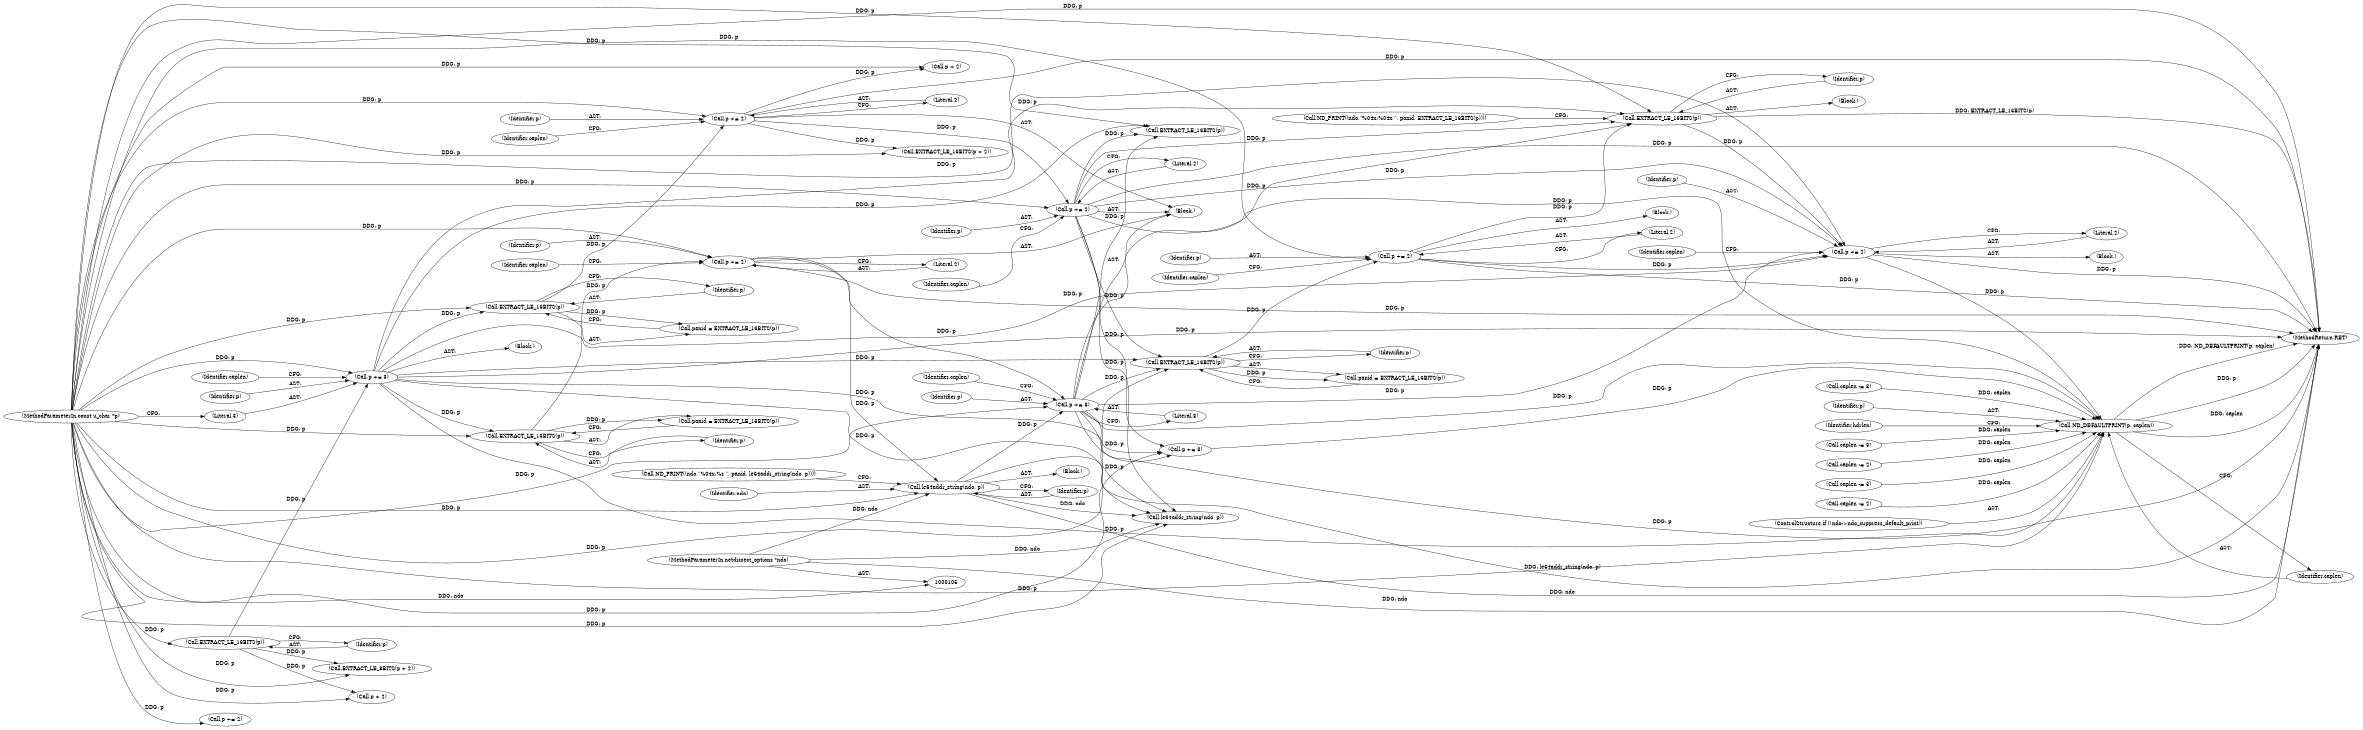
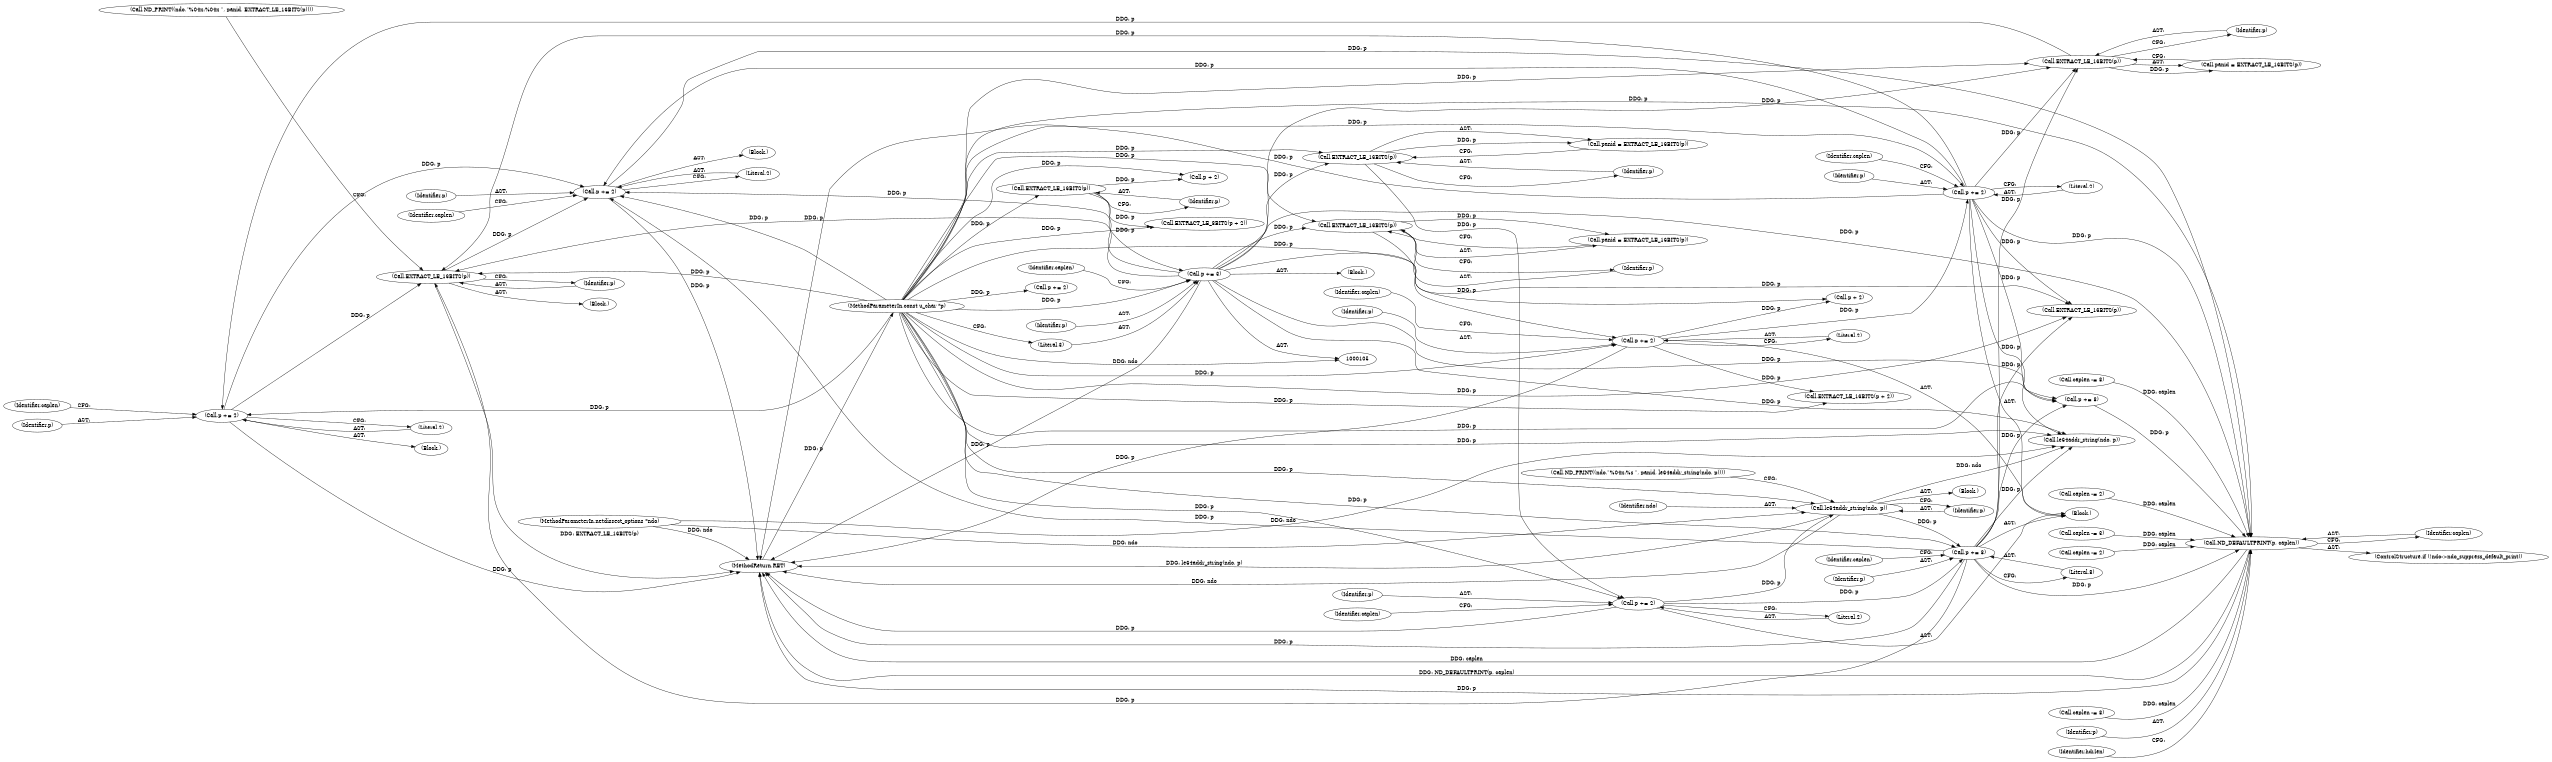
(1169, 9) -> (827, 438)
(2041, 507) -> (2333, 551)
(846, 576) -> (1259, 341)
